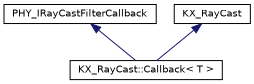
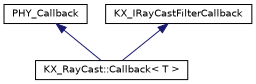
(80, 14) -> (46, 14)
(212, 14) -> (179, 14)
